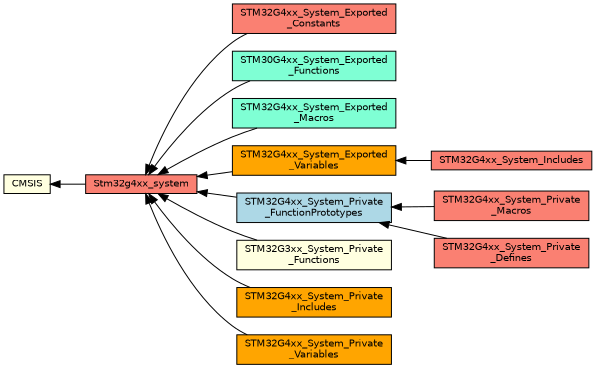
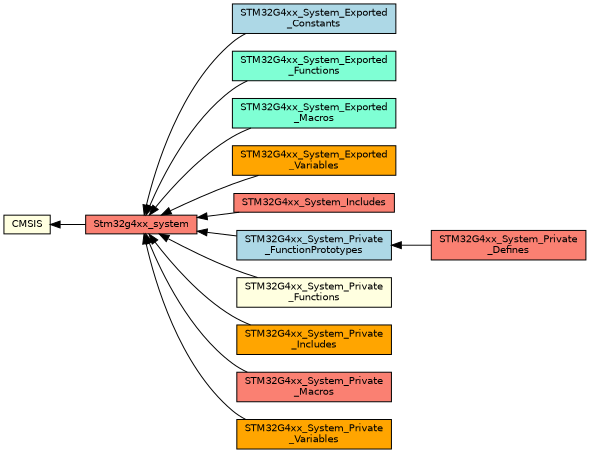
(314, 19) -> (314, 19)
(314, 66) -> (314, 66)
(419, 161) -> (223, 214)
(418, 207) -> (188, 316)
(314, 255) -> (314, 292)
